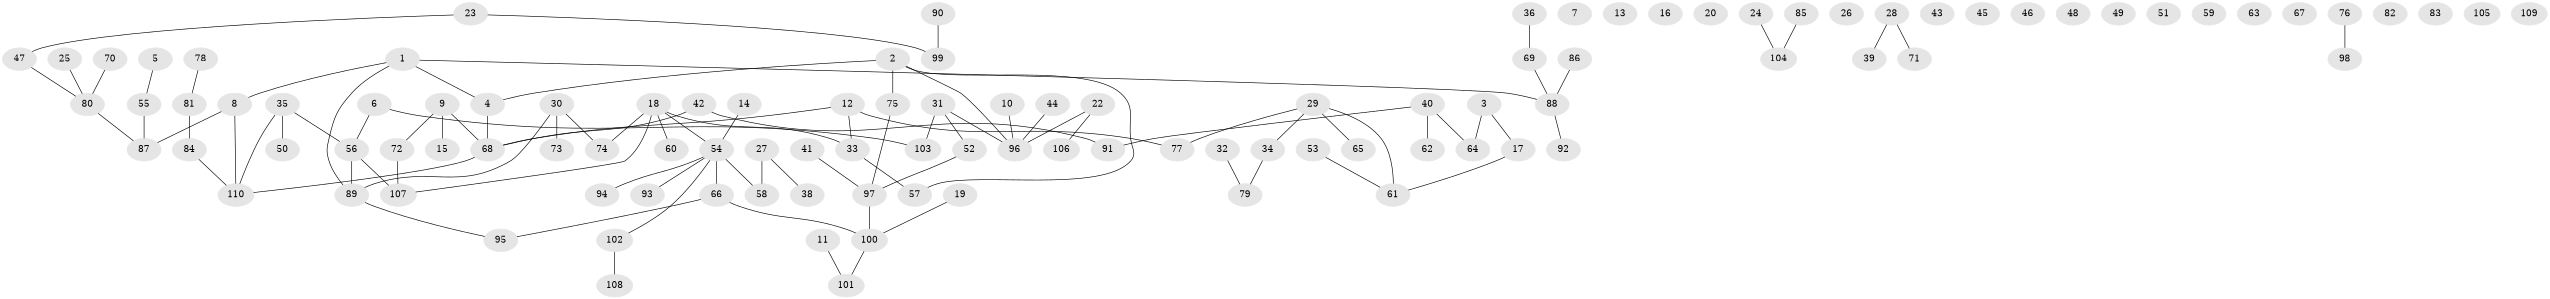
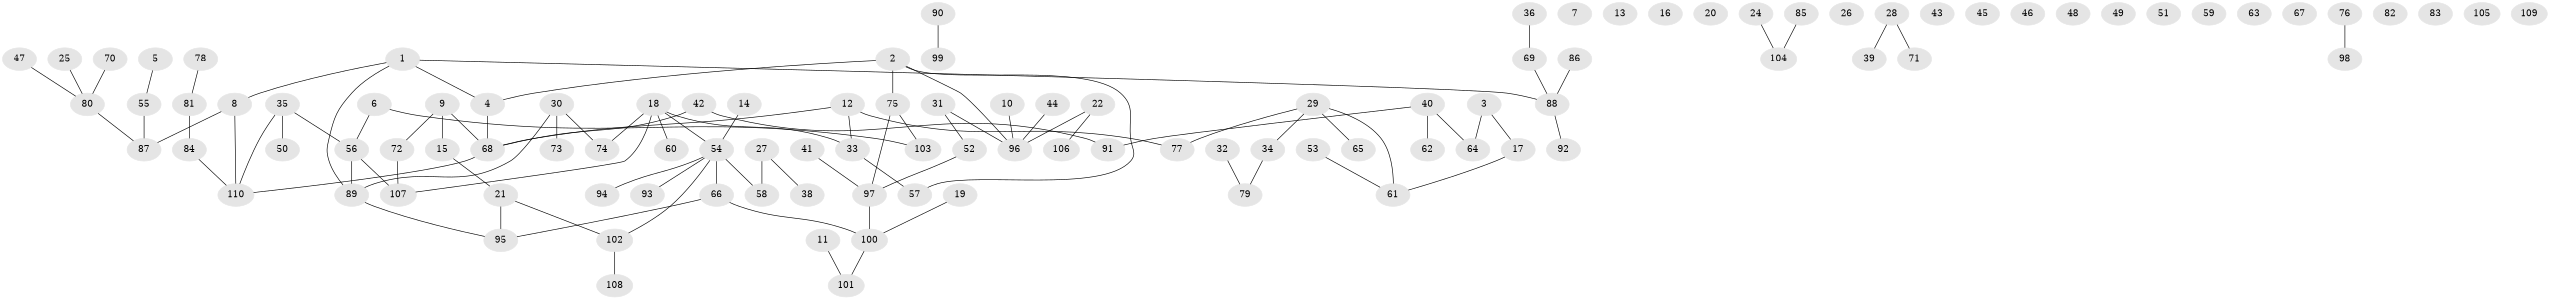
(471, 14) -> none
(929, 132) -> (910, 131)
none -> (501, 195)
